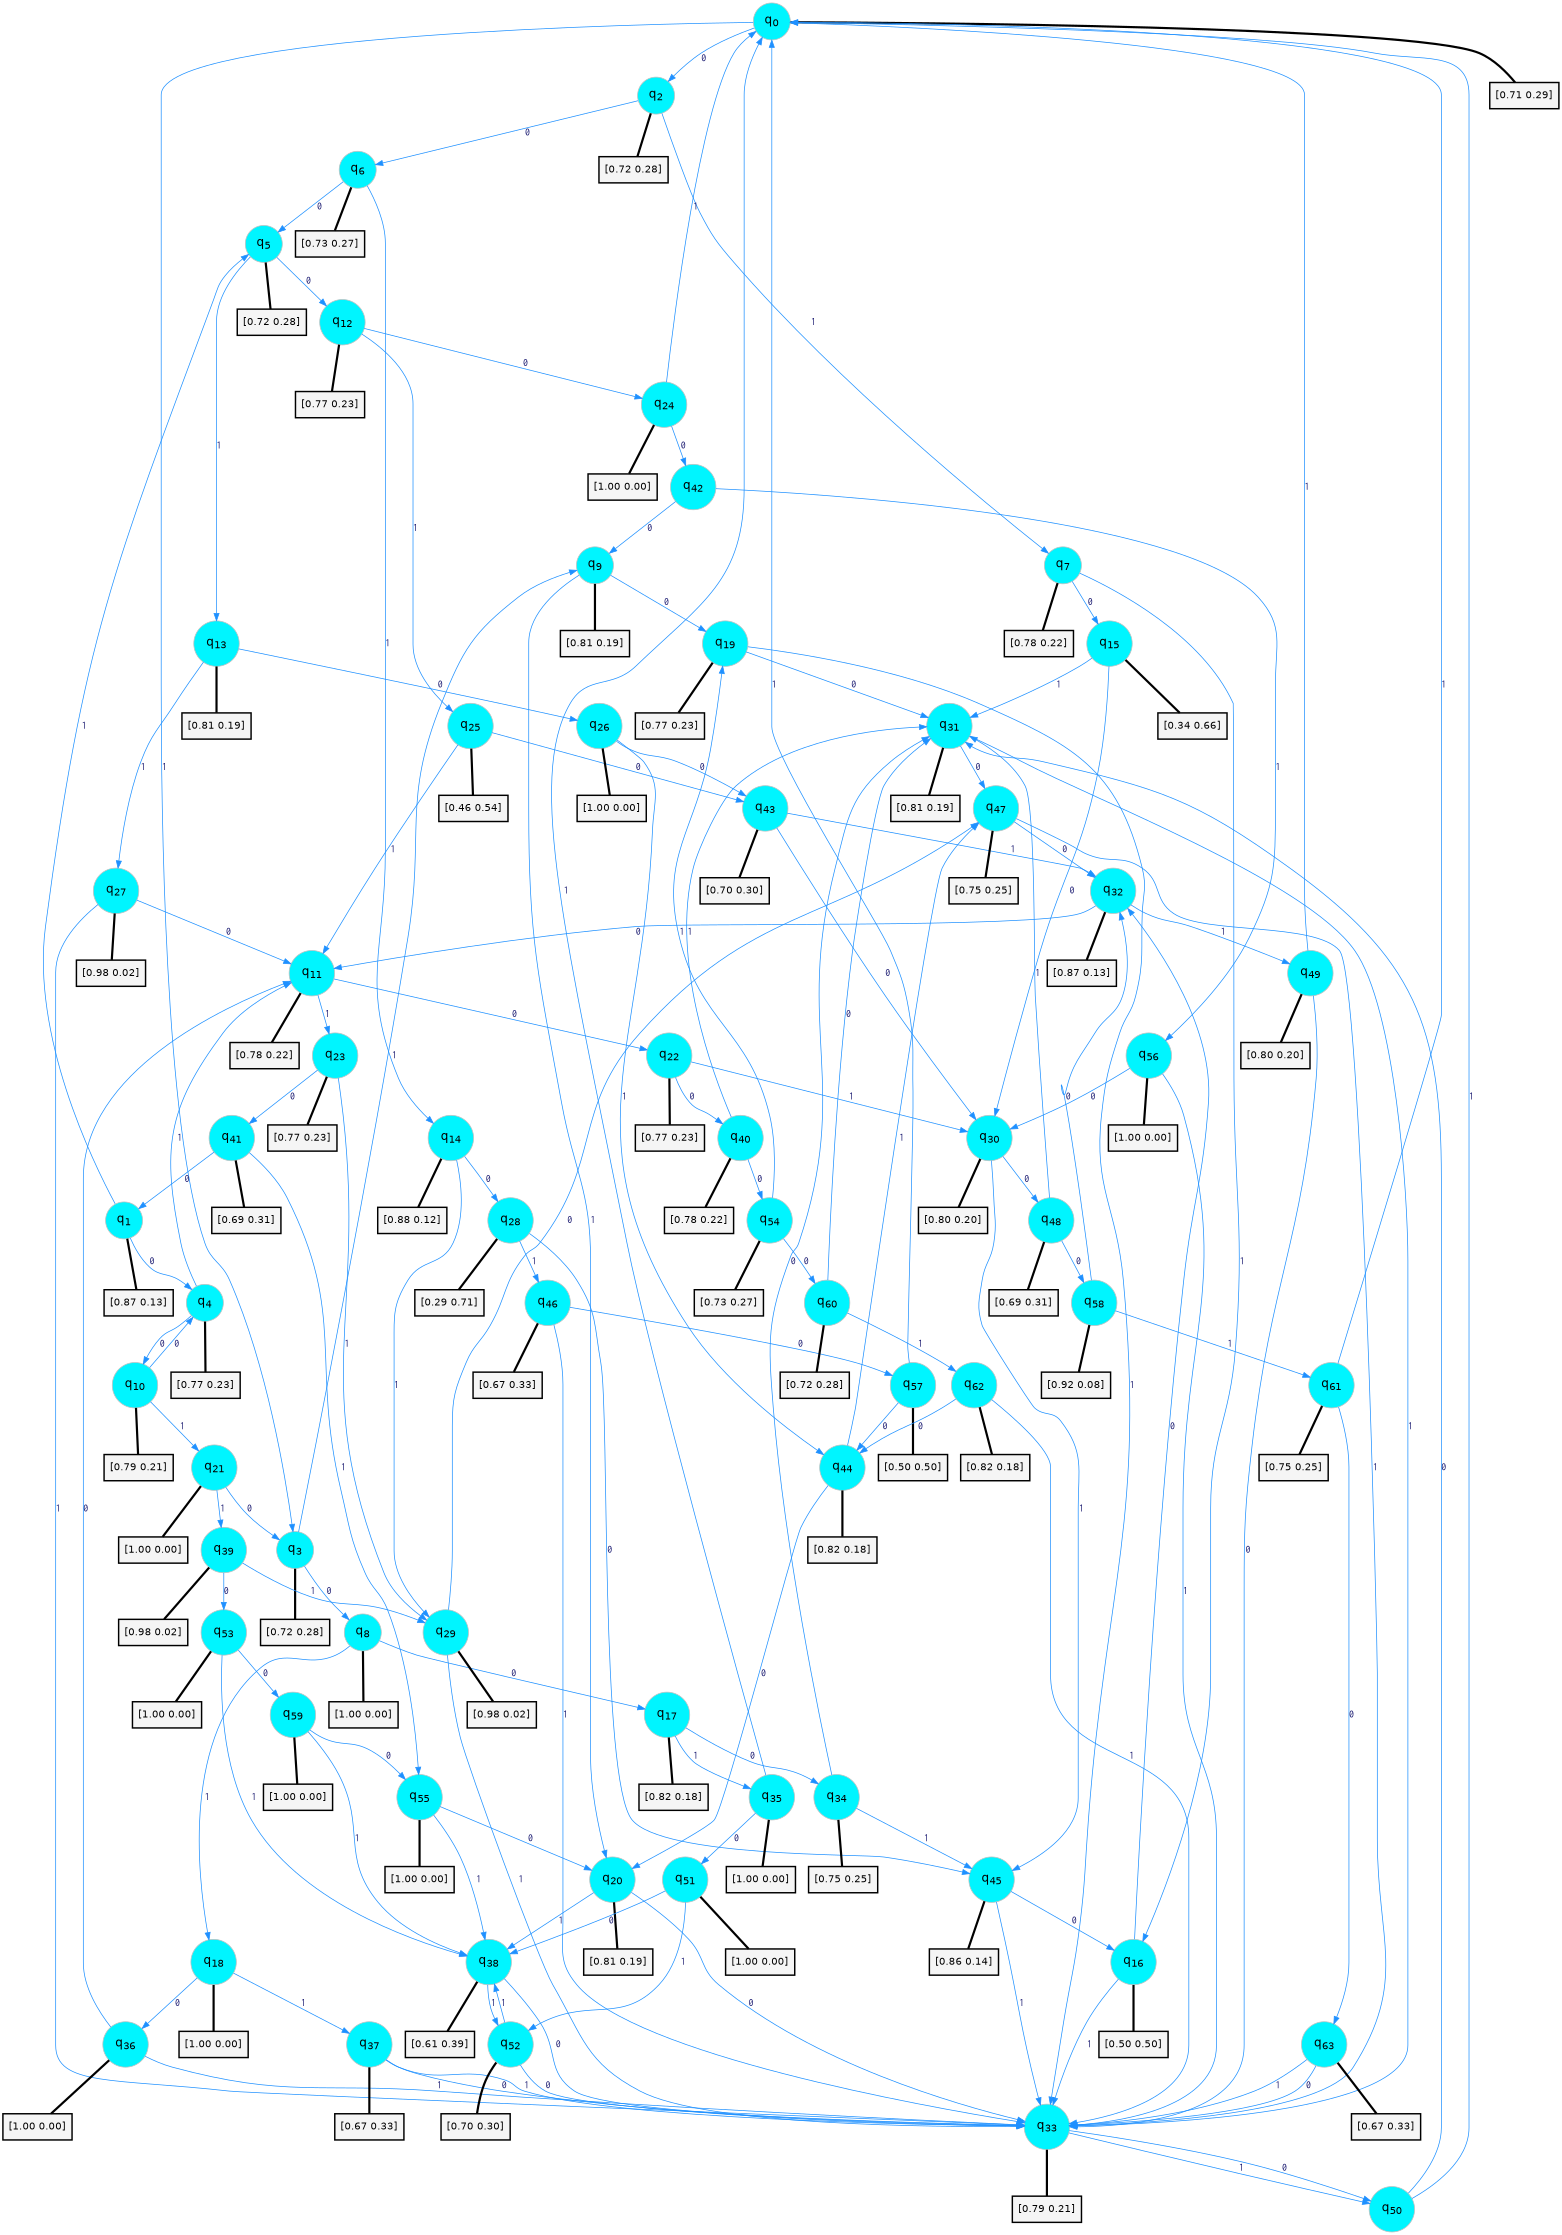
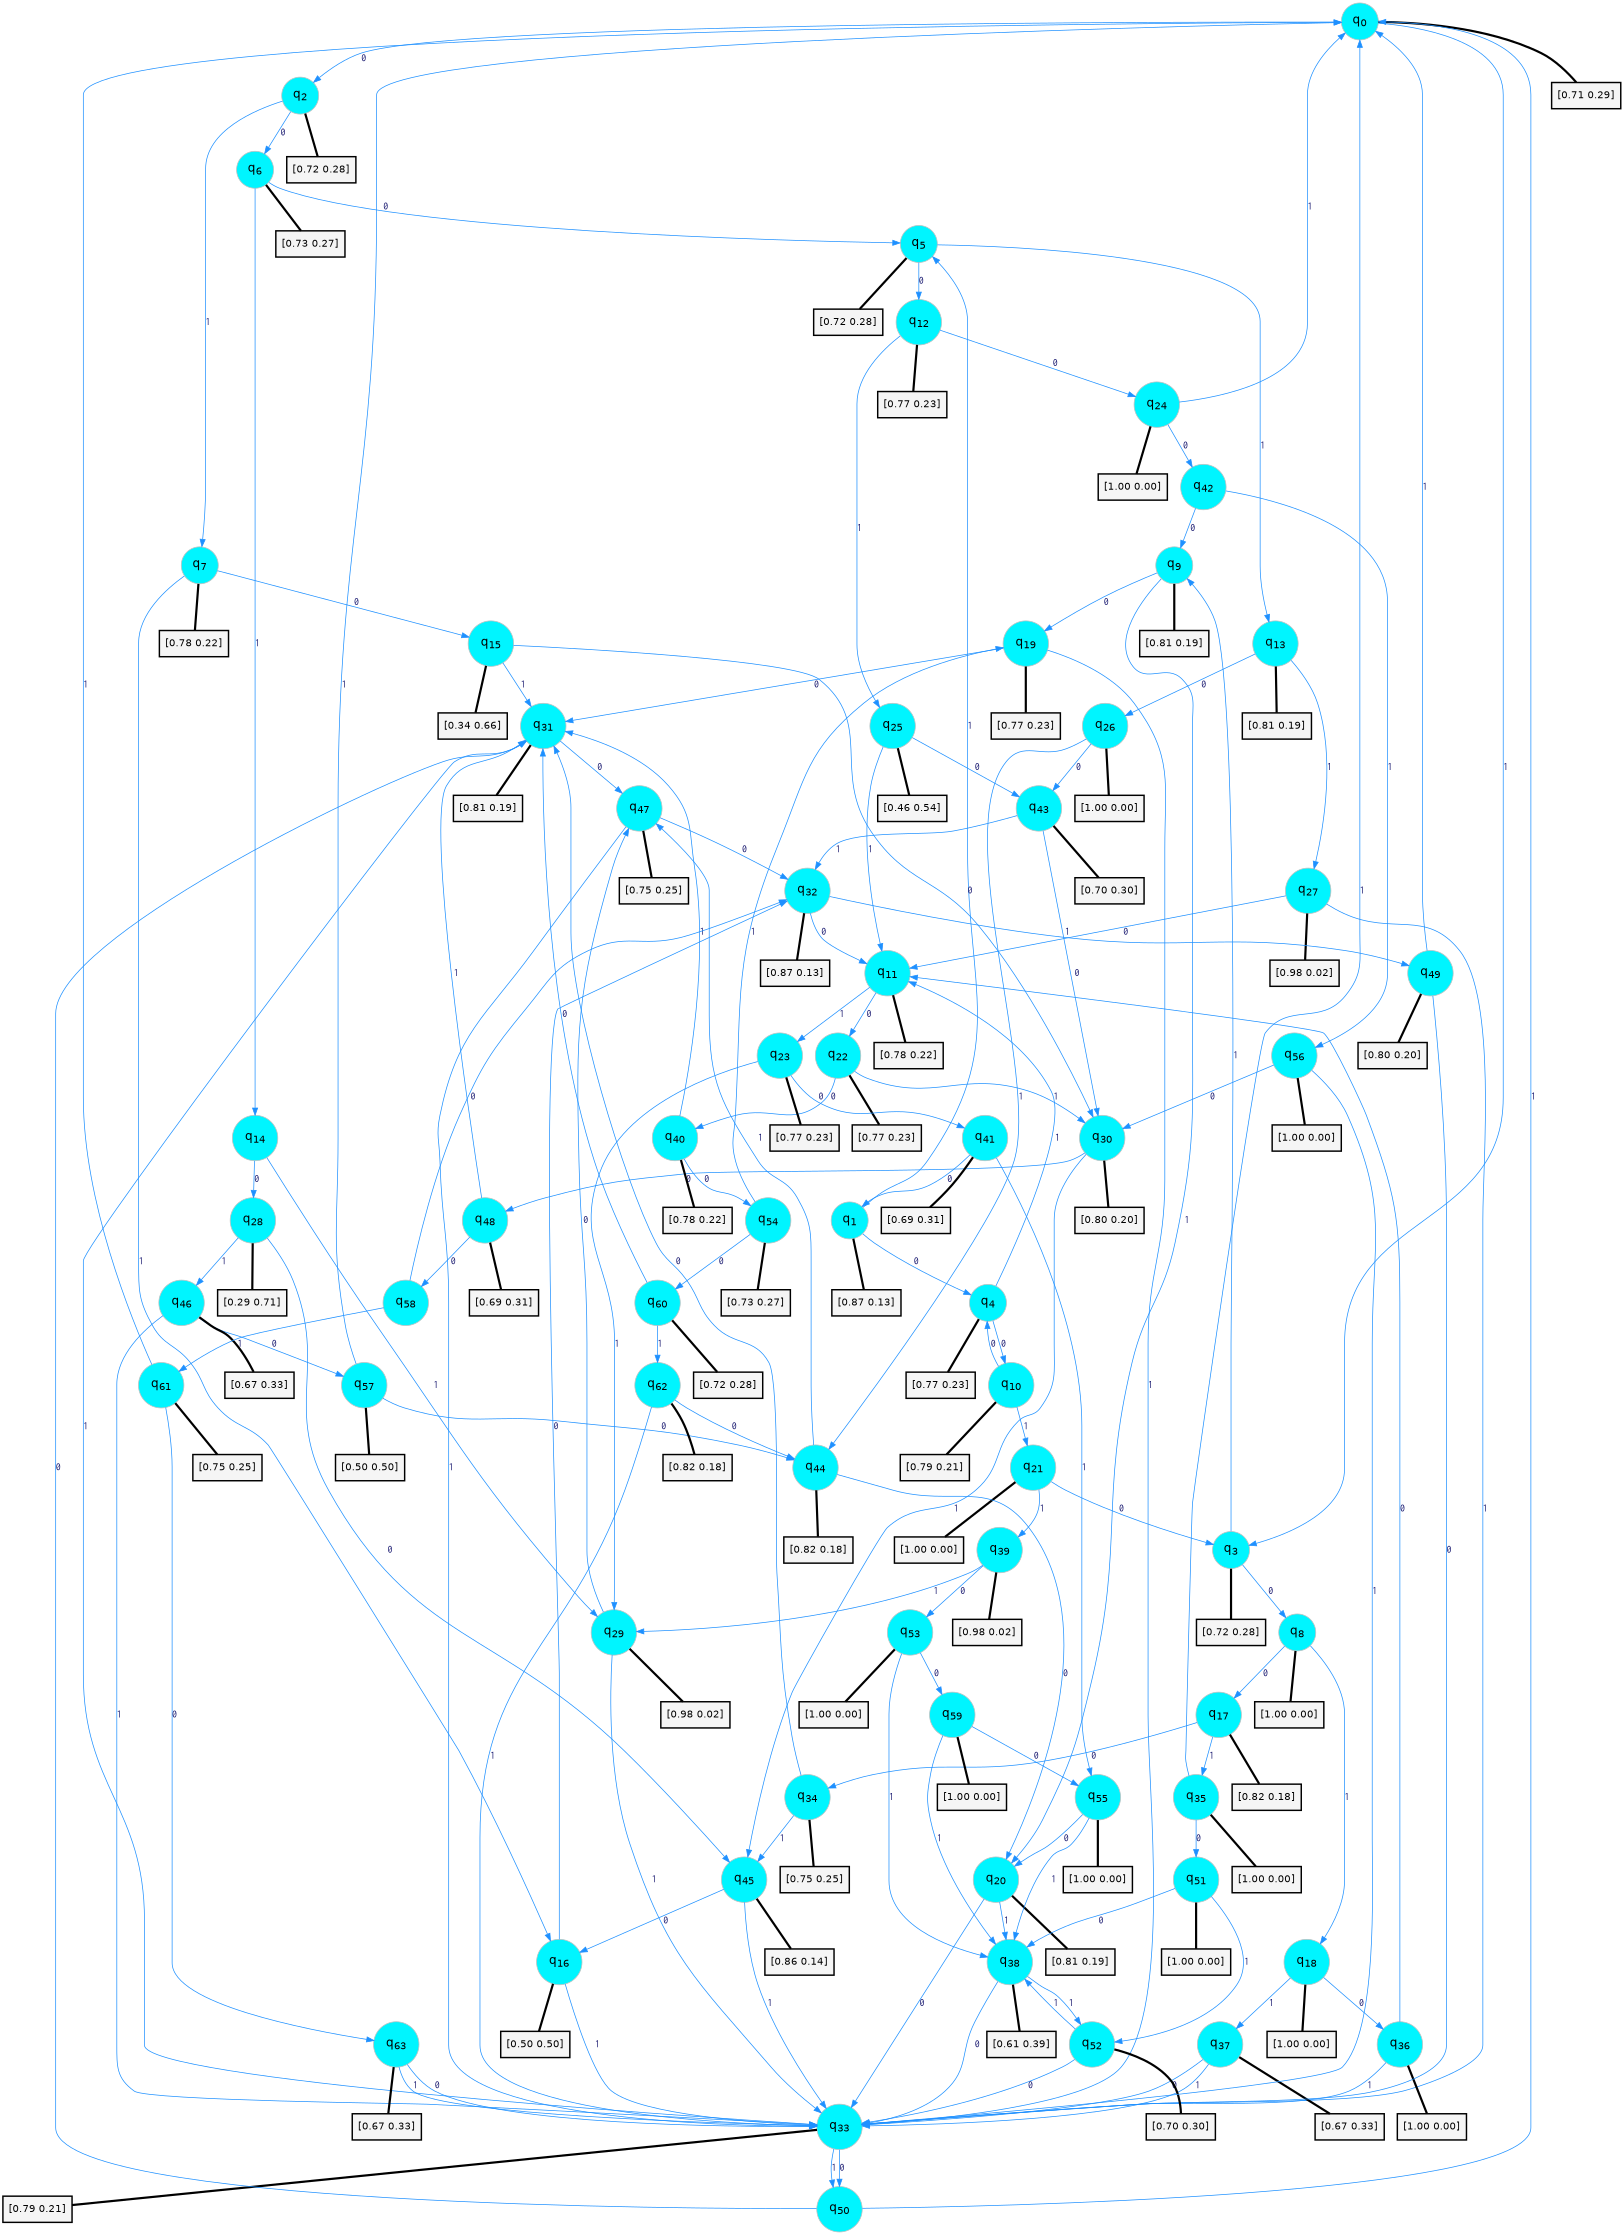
(412, 1220) -> none
(1076, 1385) -> none
